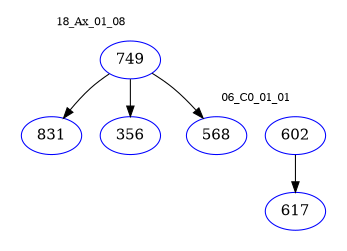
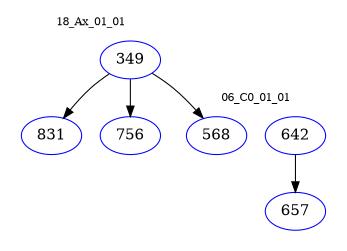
(91, 23) -> (91, 23)
(130, 60) -> (130, 60)
(130, 136) -> (130, 136)
(295, 136) -> (295, 136)
(295, 211) -> (295, 211)
